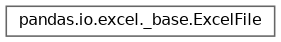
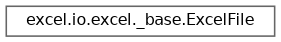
(140, 21) -> (140, 21)
